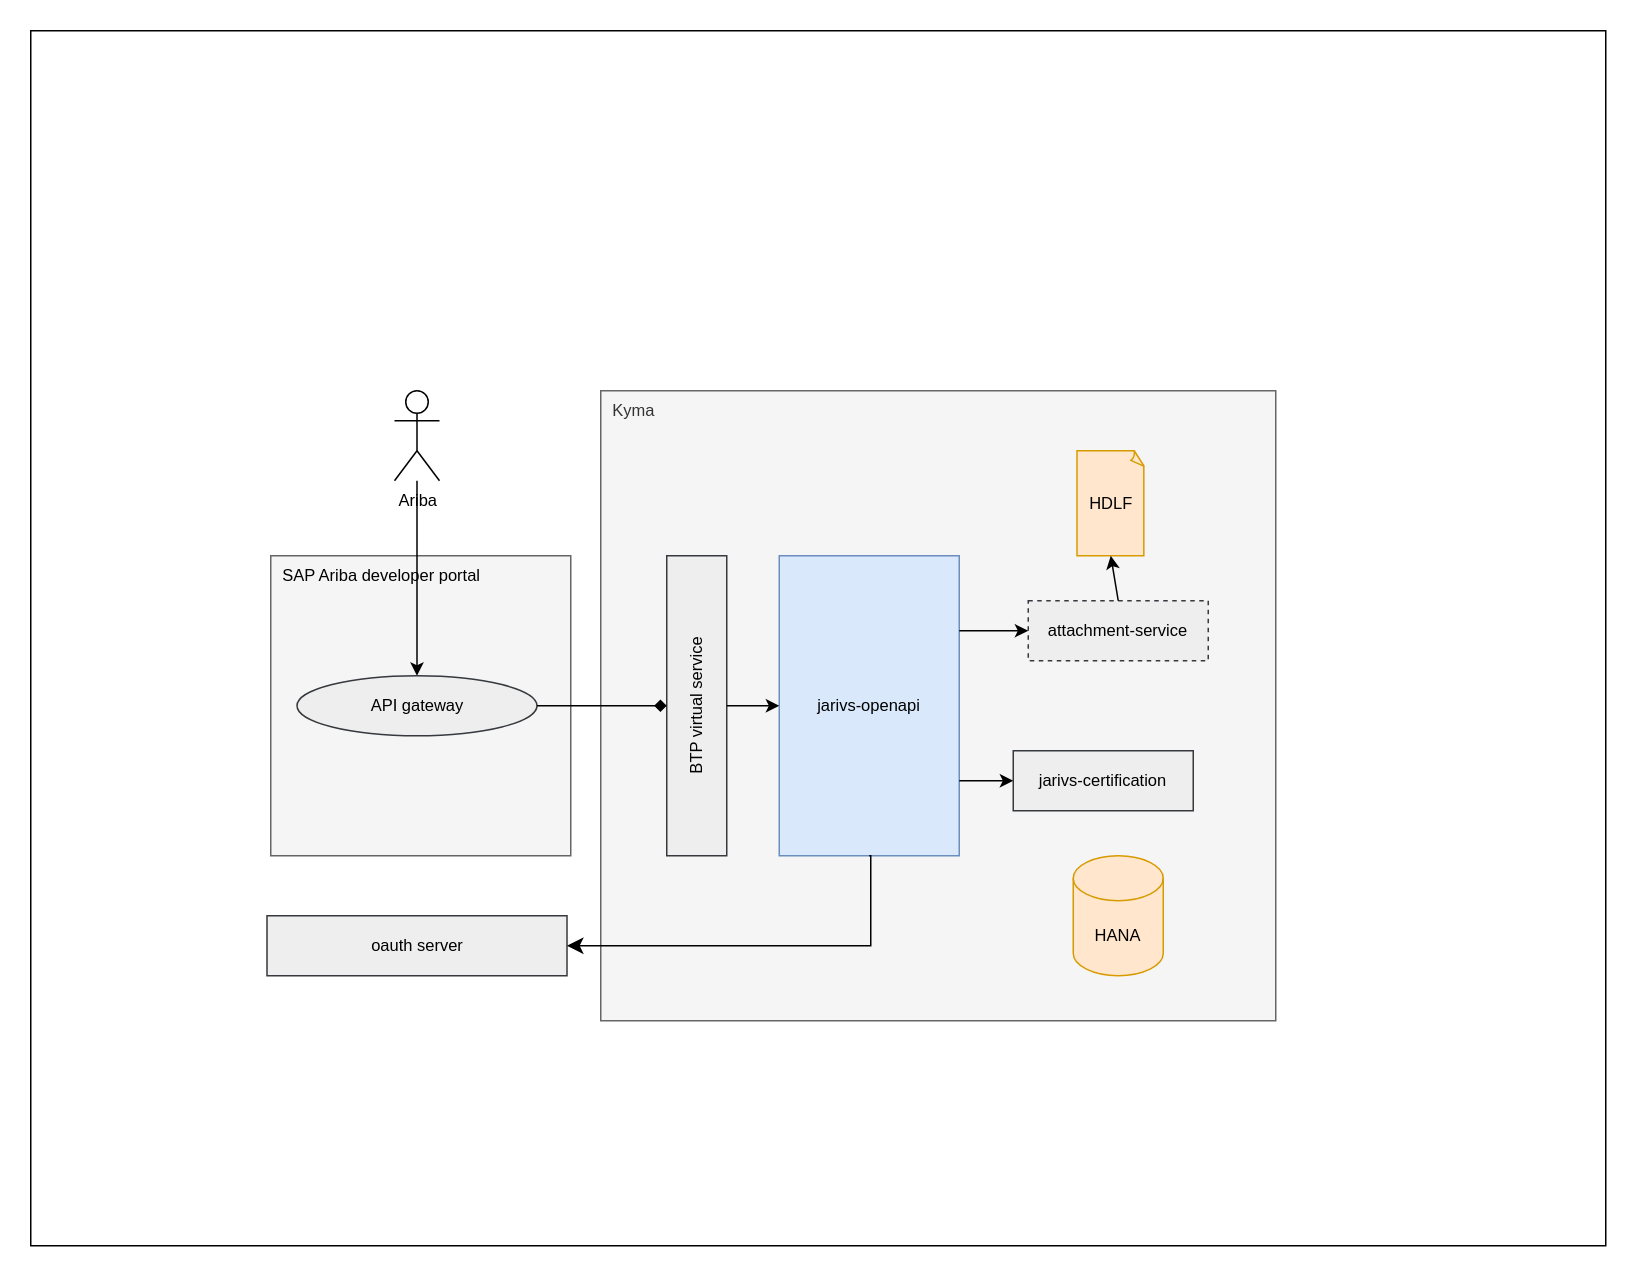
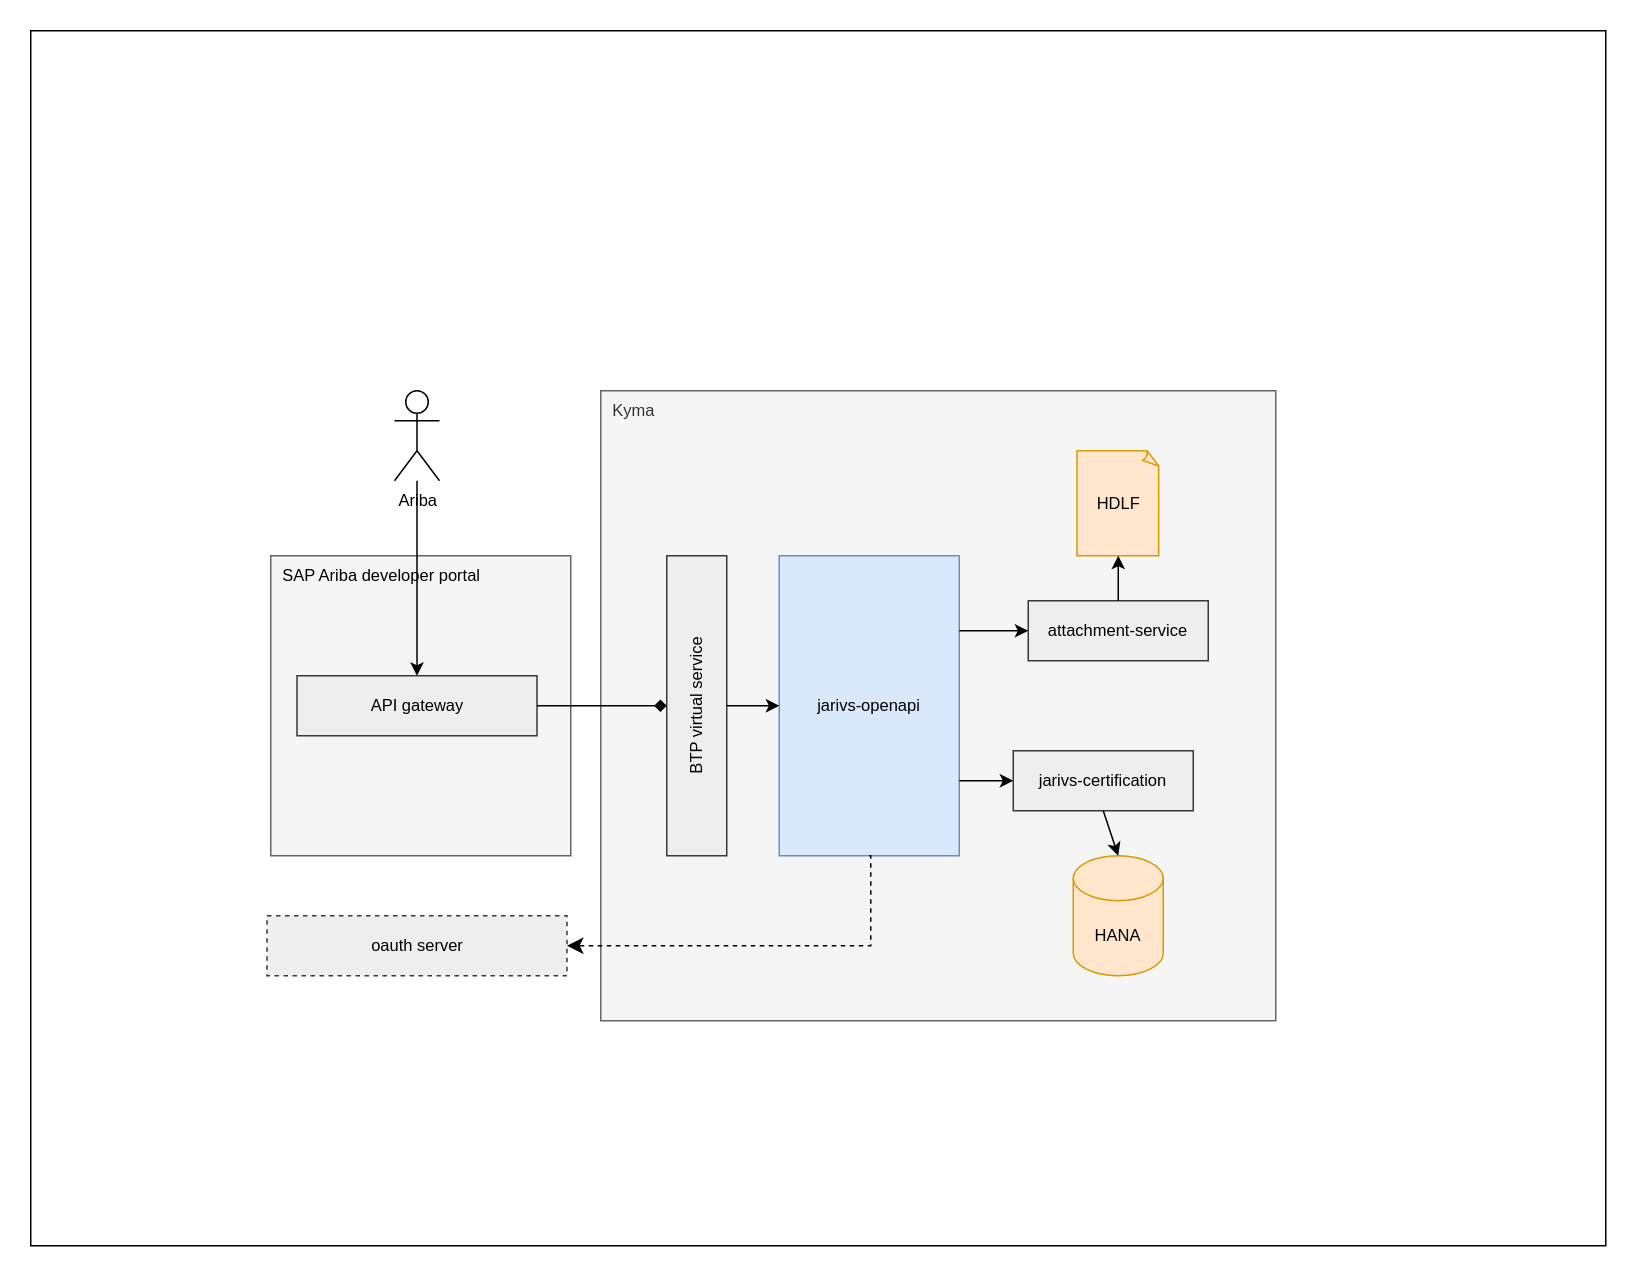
(1111, 503) -> (1118, 503)
(1118, 631) -> (1118, 631)
(417, 706) -> (417, 706)
none -> (1109, 828)
(417, 946) -> (417, 946)
(771, 946) -> (771, 946)
